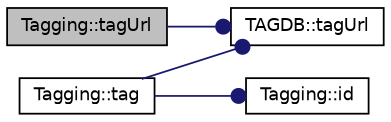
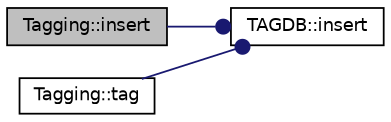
(87, 27) -> (87, 27)
(307, 27) -> (307, 27)
(307, 96) -> none
